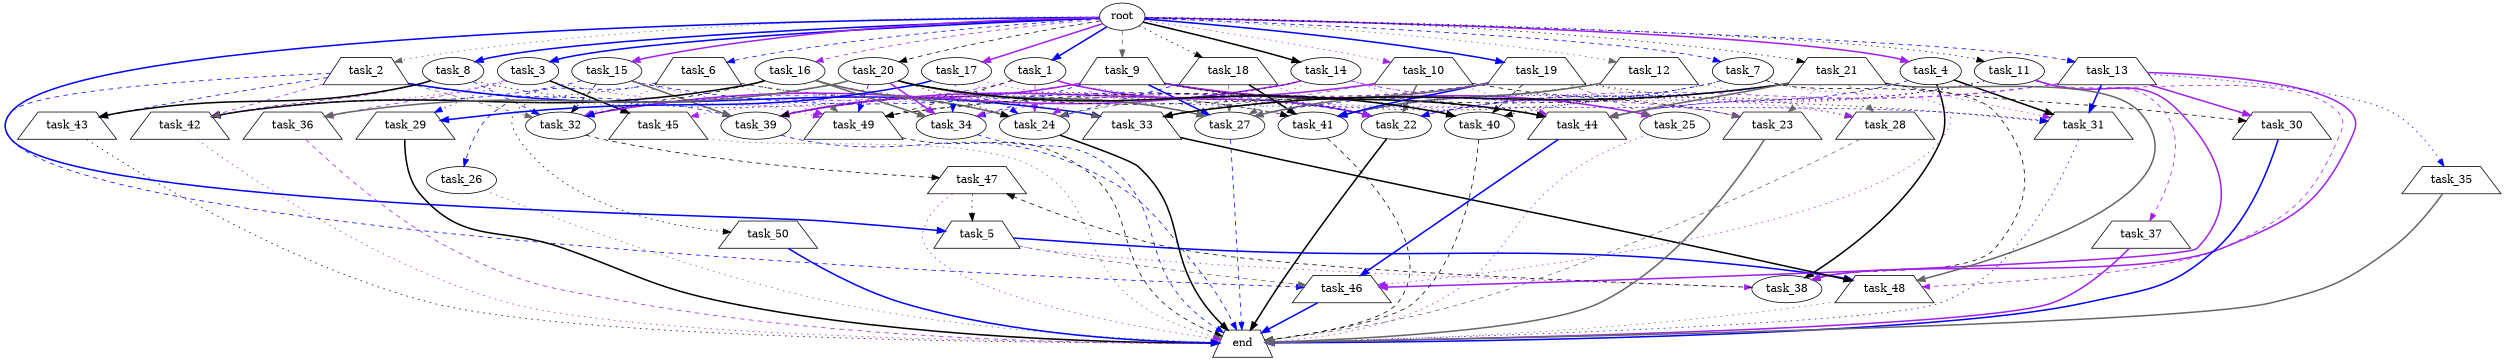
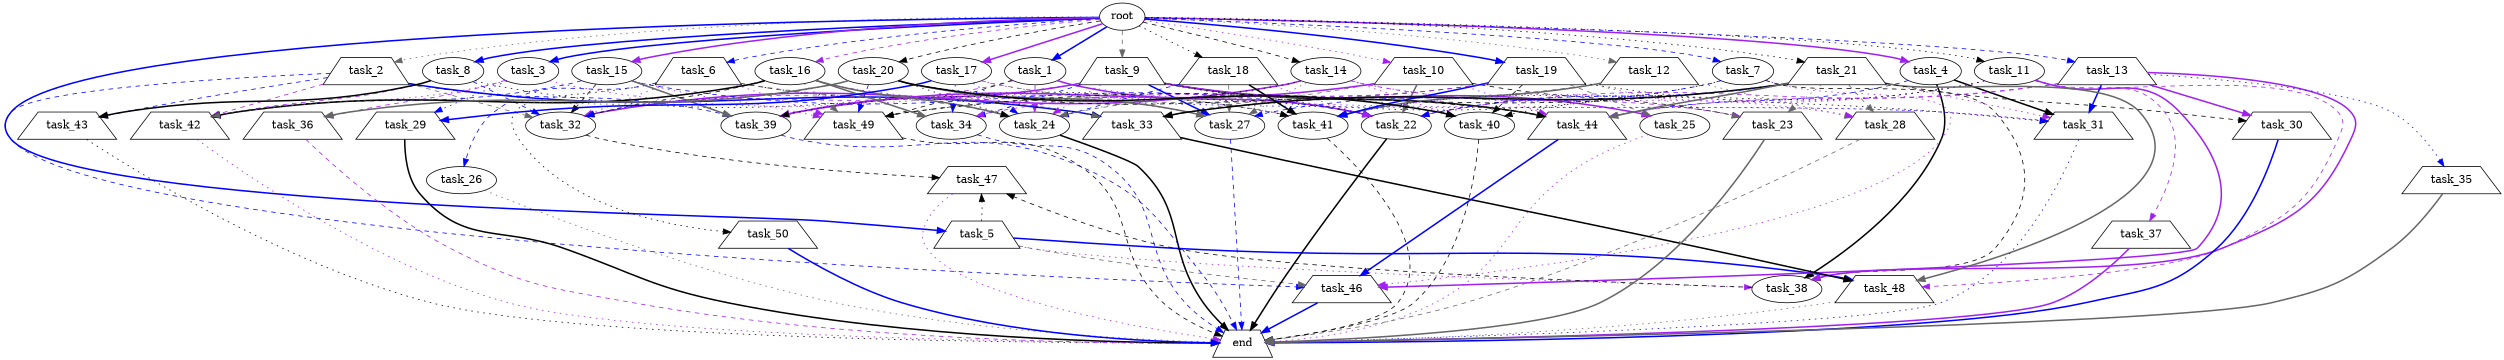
(1218, 40) -> (1218, 40)
(909, 96) -> none
(1375, 97) -> none
none -> (1259, 102)
(658, 126) -> none
(972, 204) -> (982, 211)
